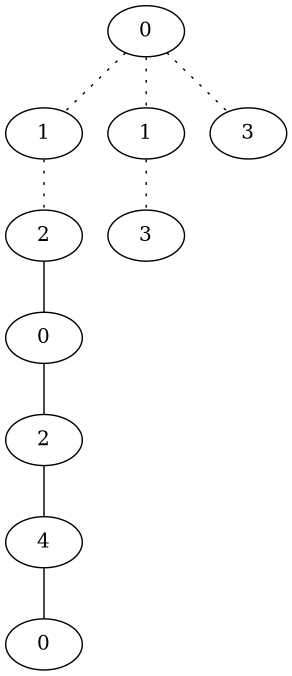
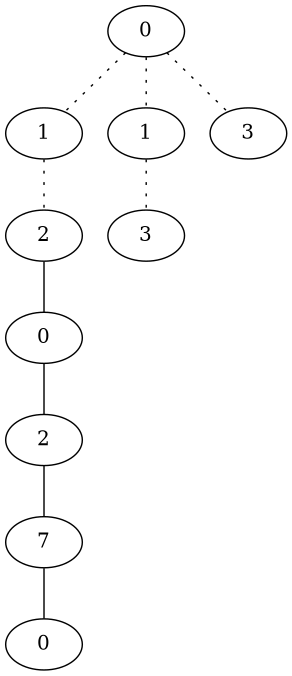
(44, 542) -> (44, 542)
